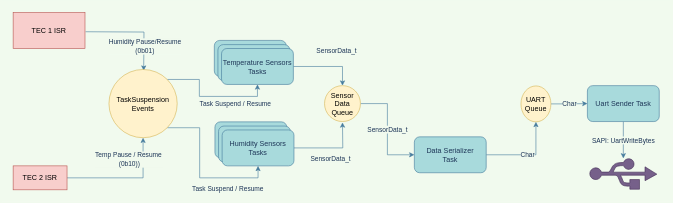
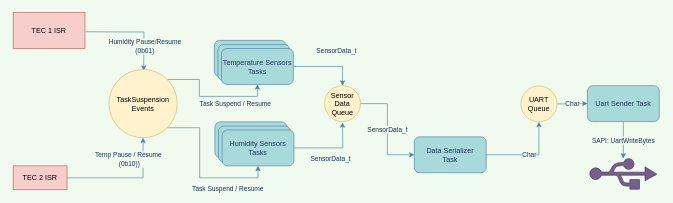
(536, 104) -> (539, 104)
